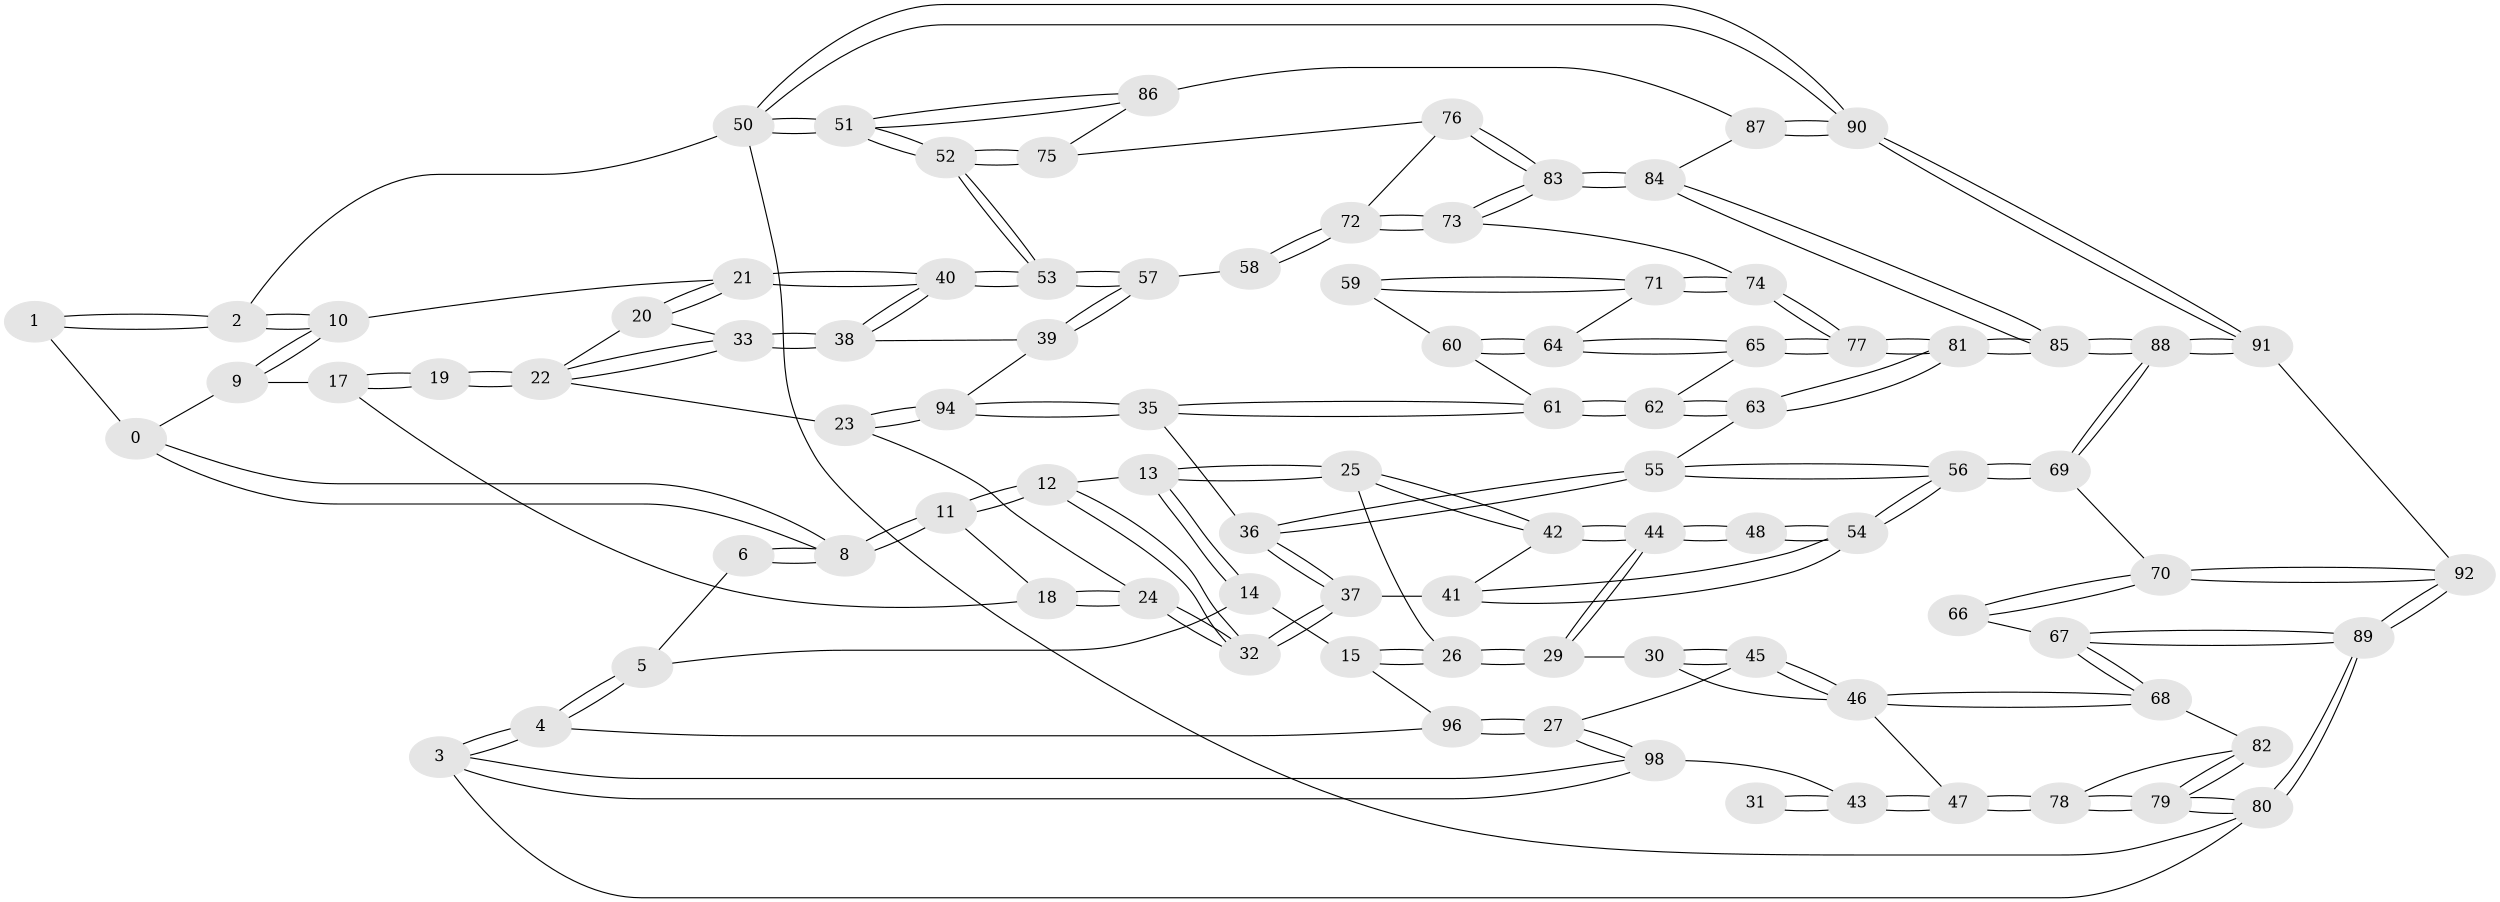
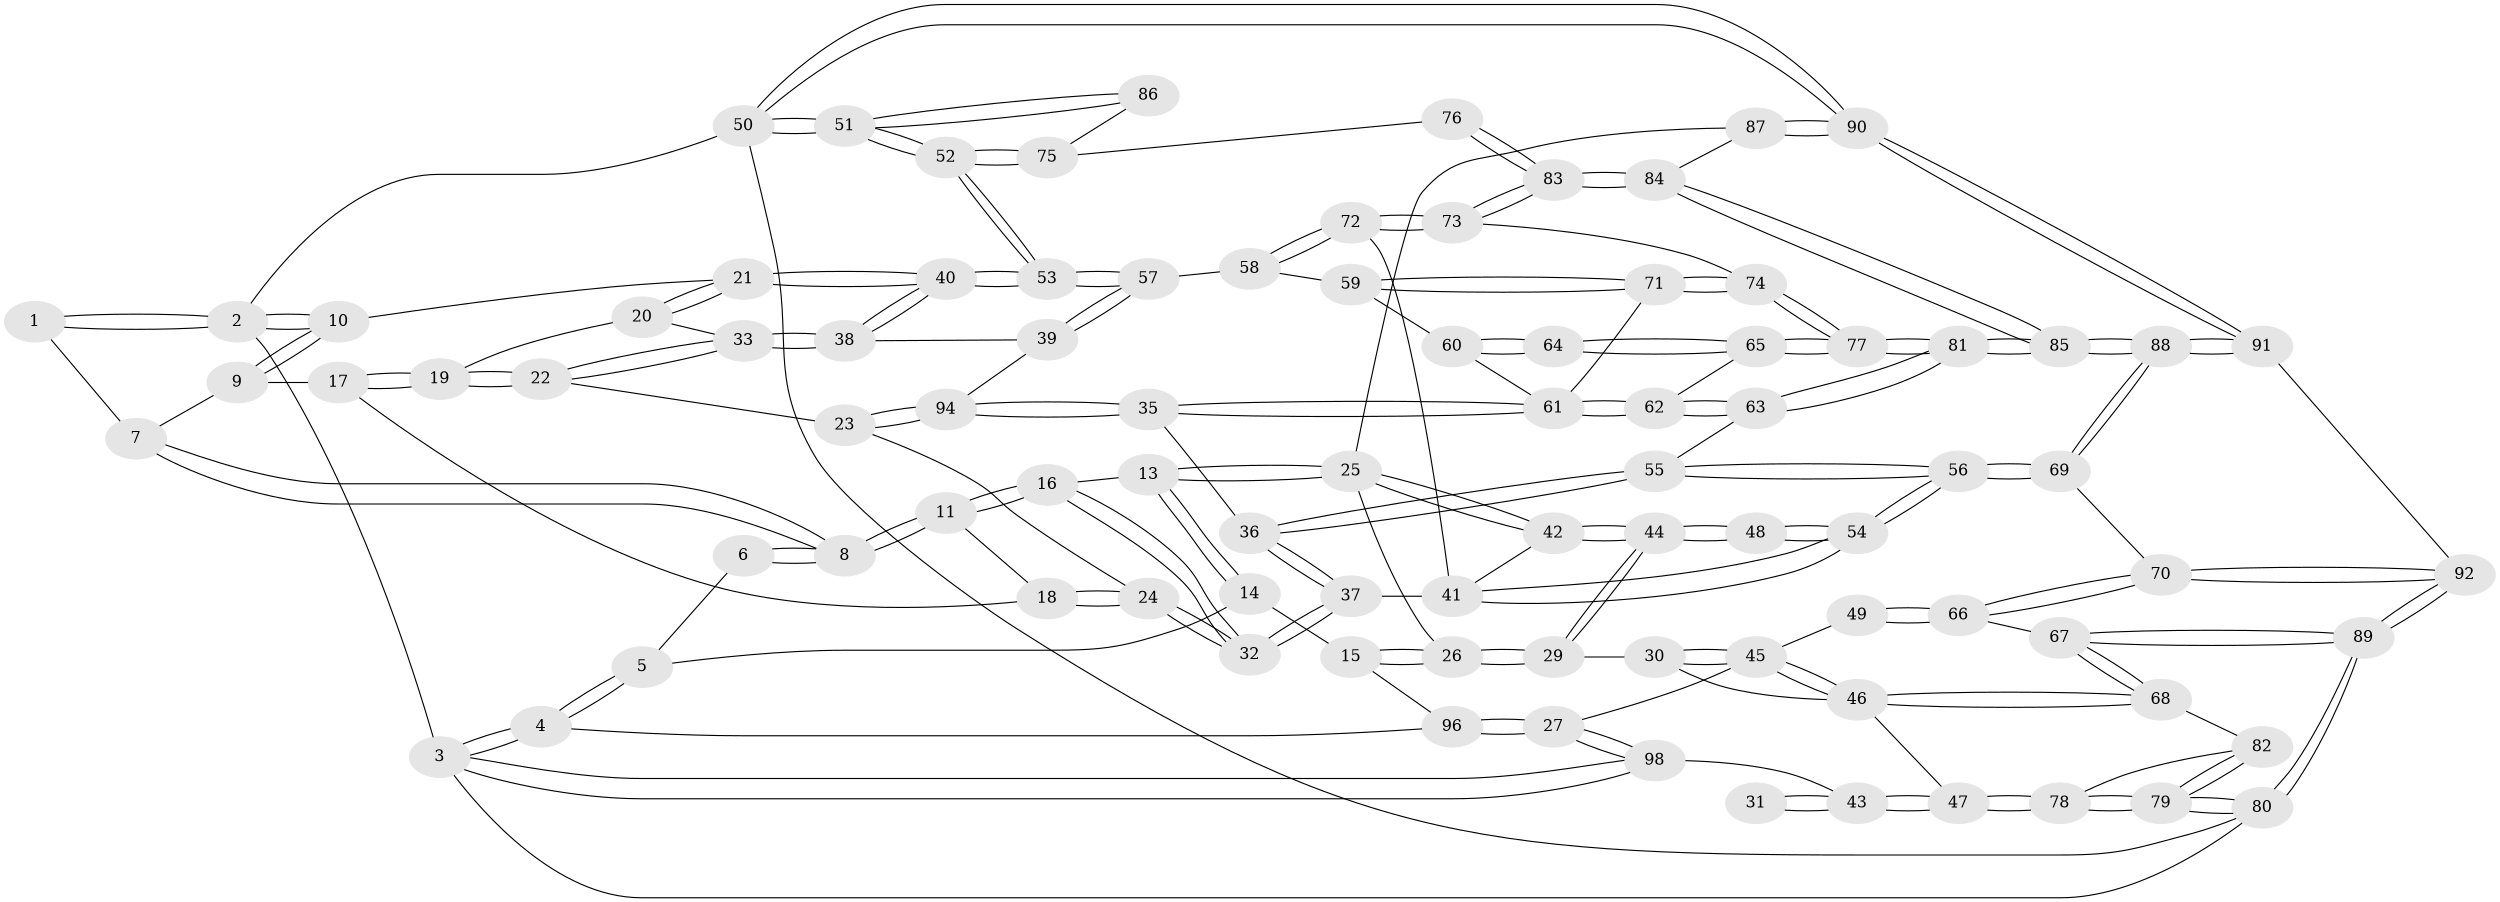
(1458, 68) -> (1440, 175)
(1402, 171) -> (1418, 387)
none -> (1301, 277)
(1604, 315) -> (1597, 361)
(592, 348) -> (537, 341)
(136, 439) -> (136, 439)
(1047, 485) -> (1047, 485)
none -> (360, 530)
none -> (1857, 615)
